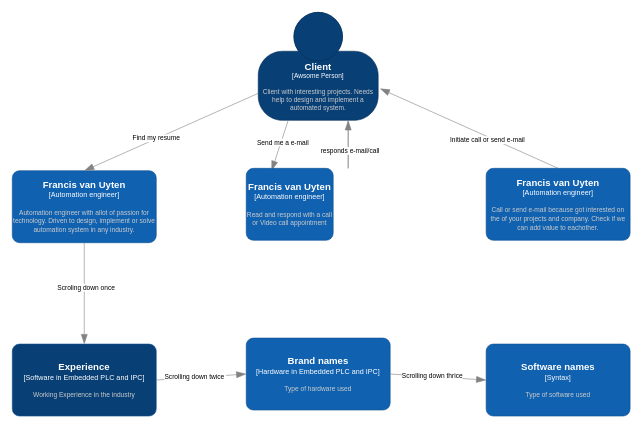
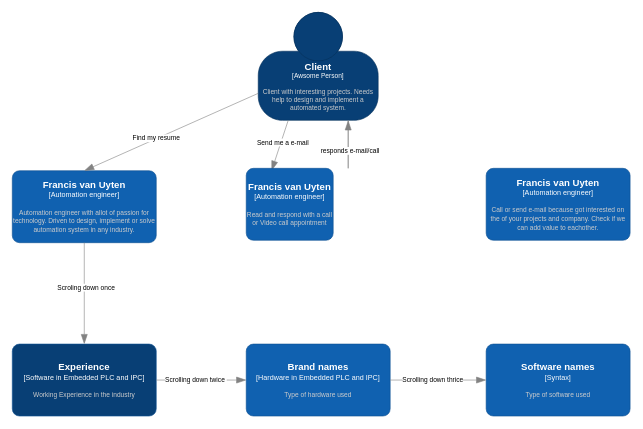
(494, 140) -> none
(318, 374) -> (318, 380)
